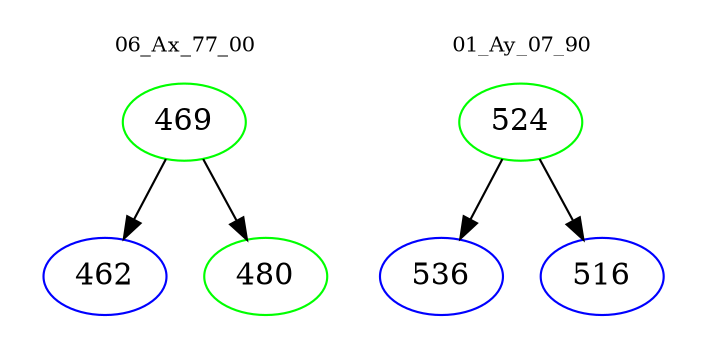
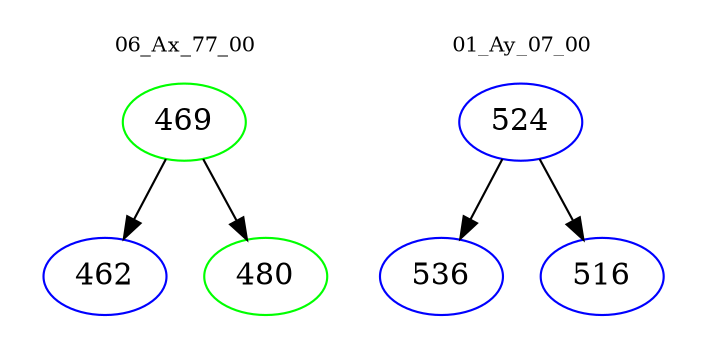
(522, 46) -> (522, 46)
(521, 122) -> (521, 122)
